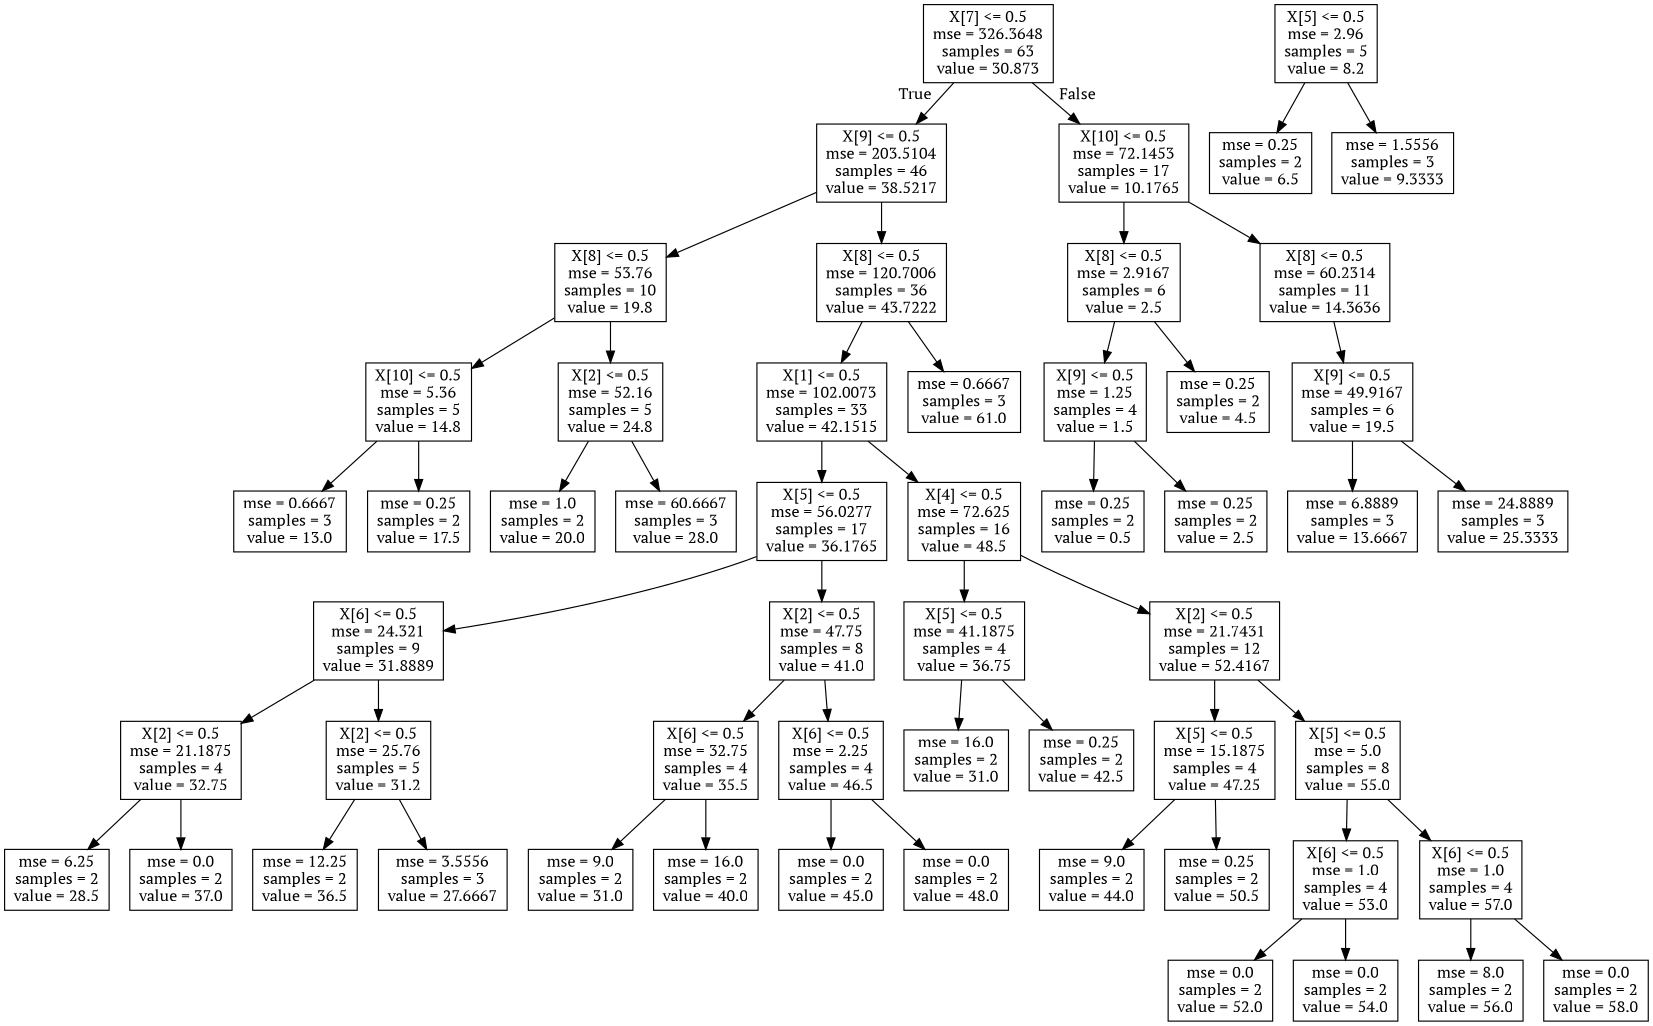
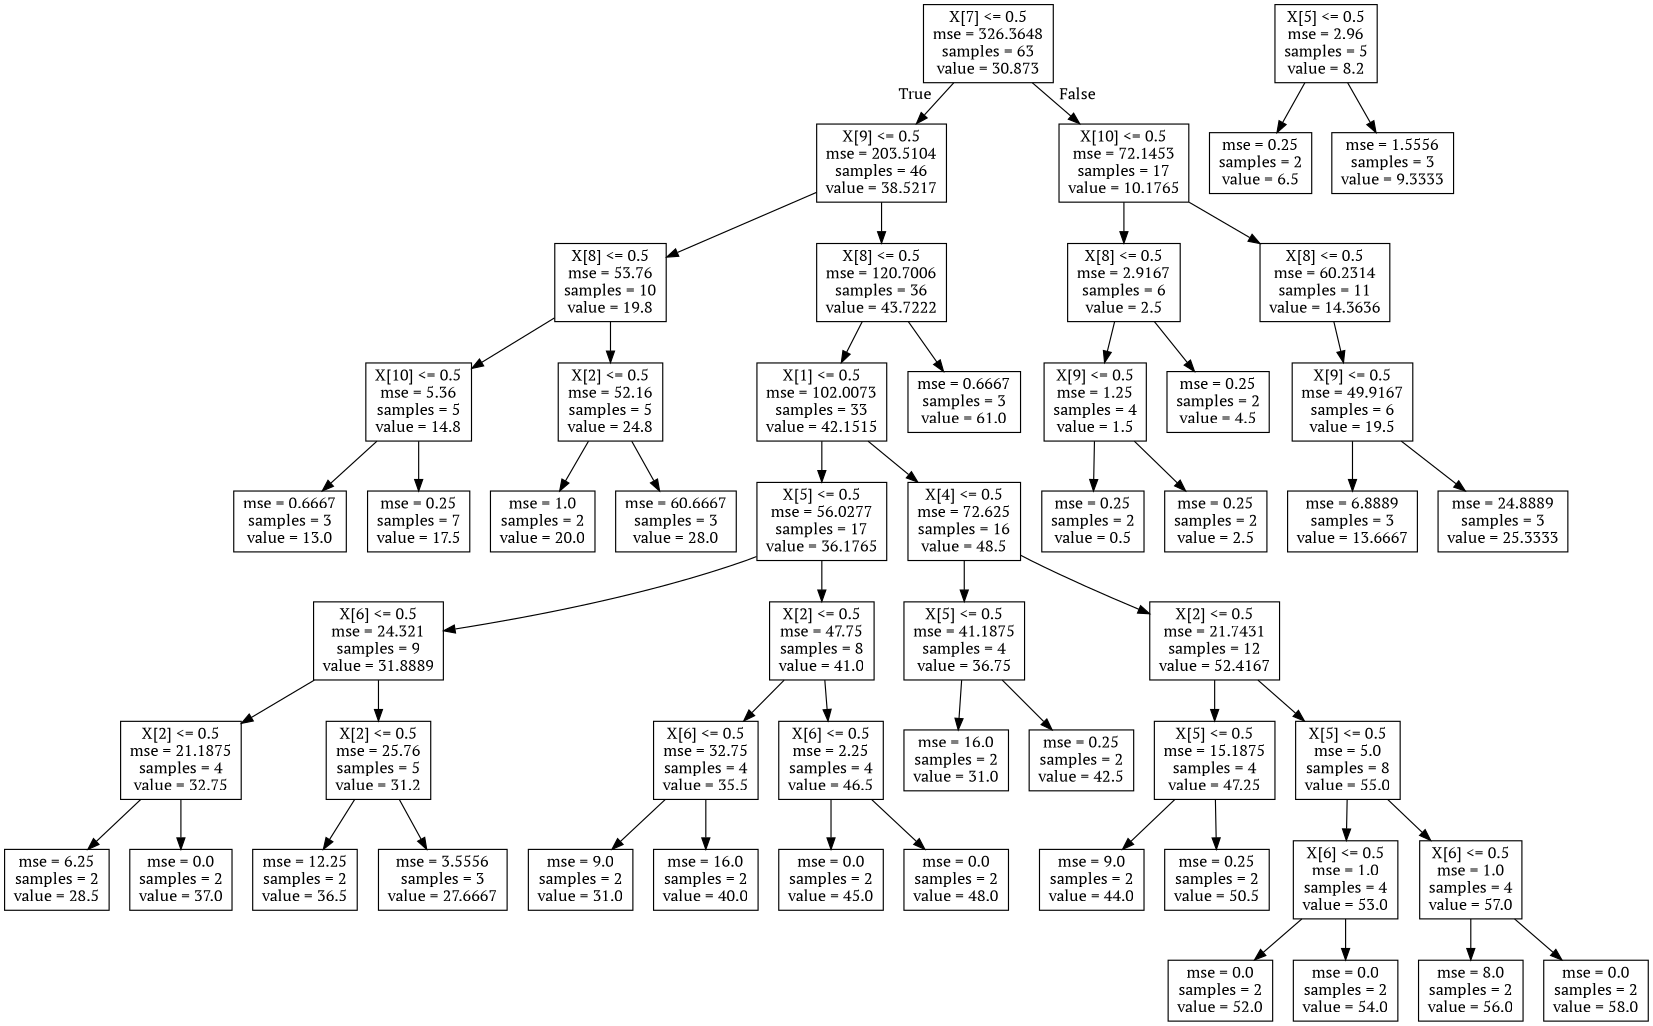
(419, 521) -> (419, 521)
